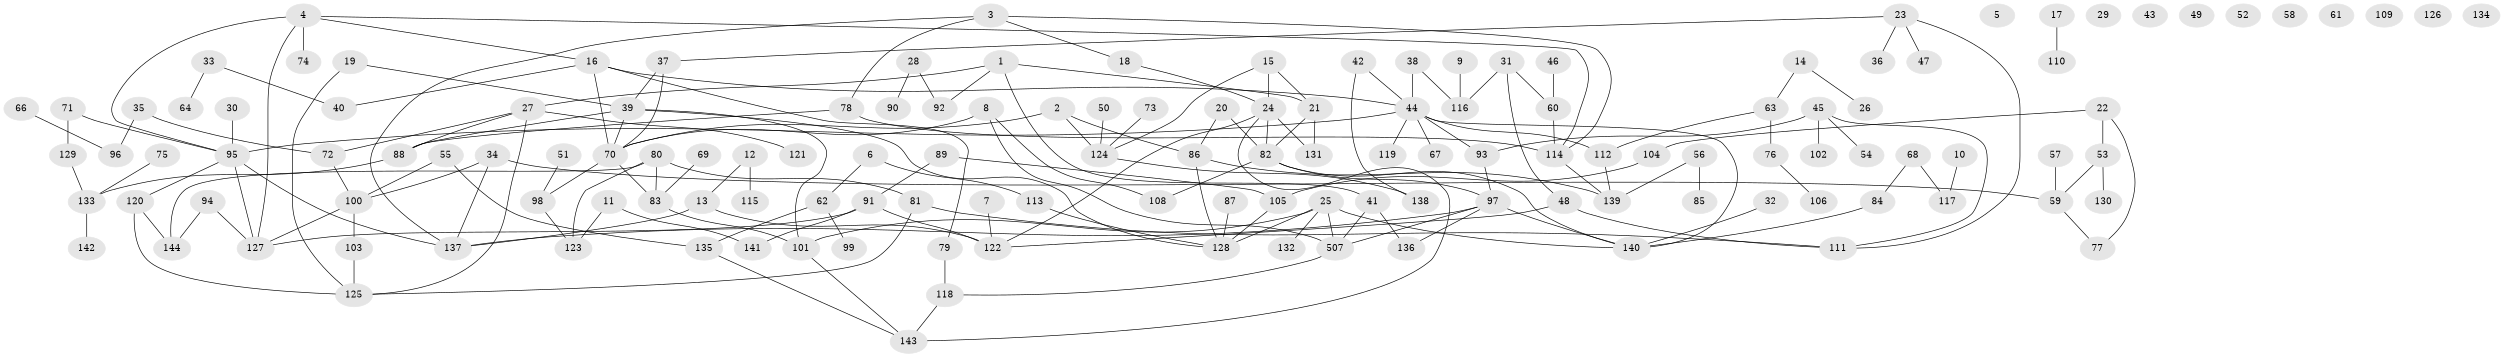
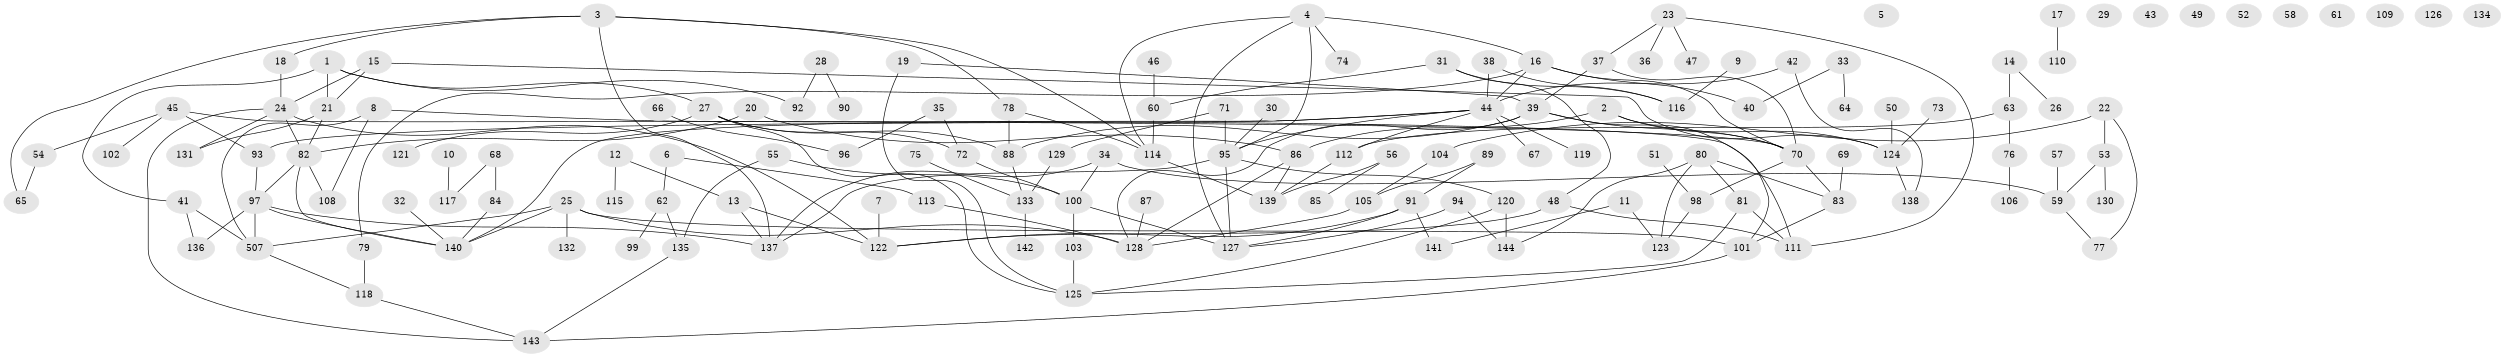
none -> (21, 202)
